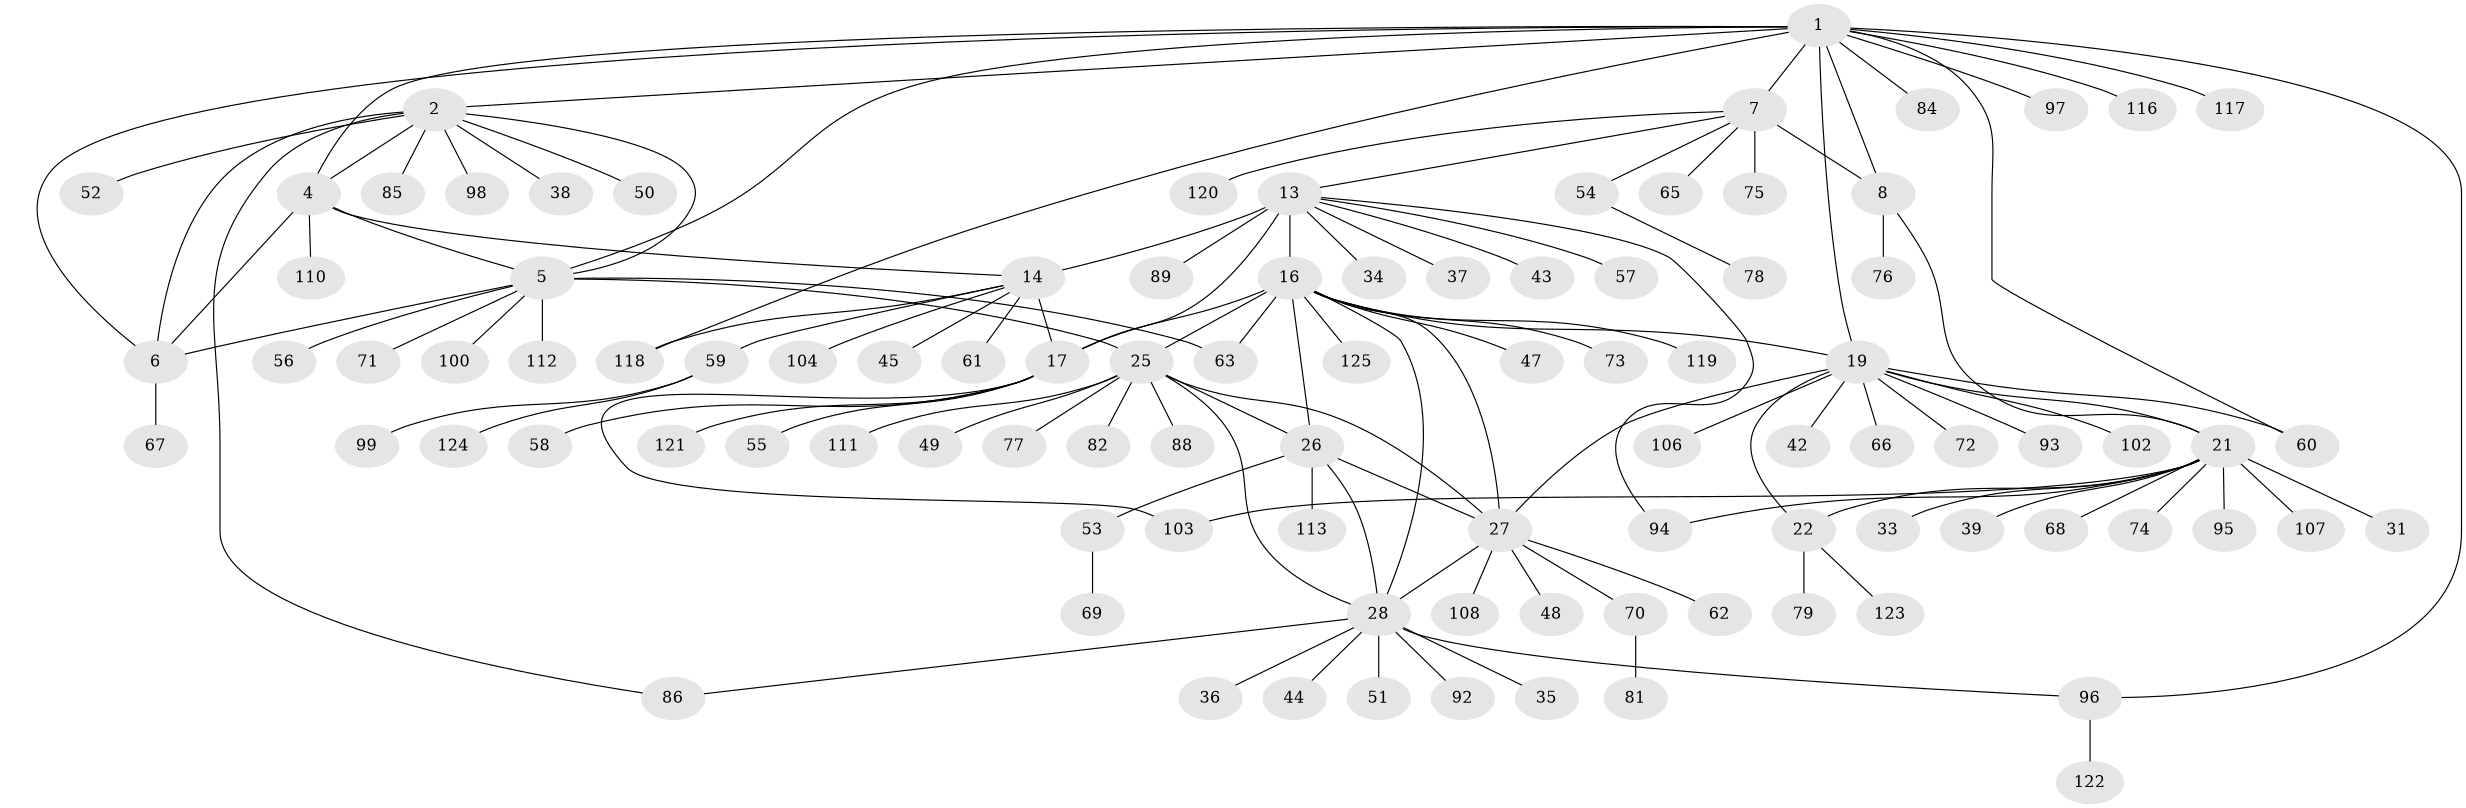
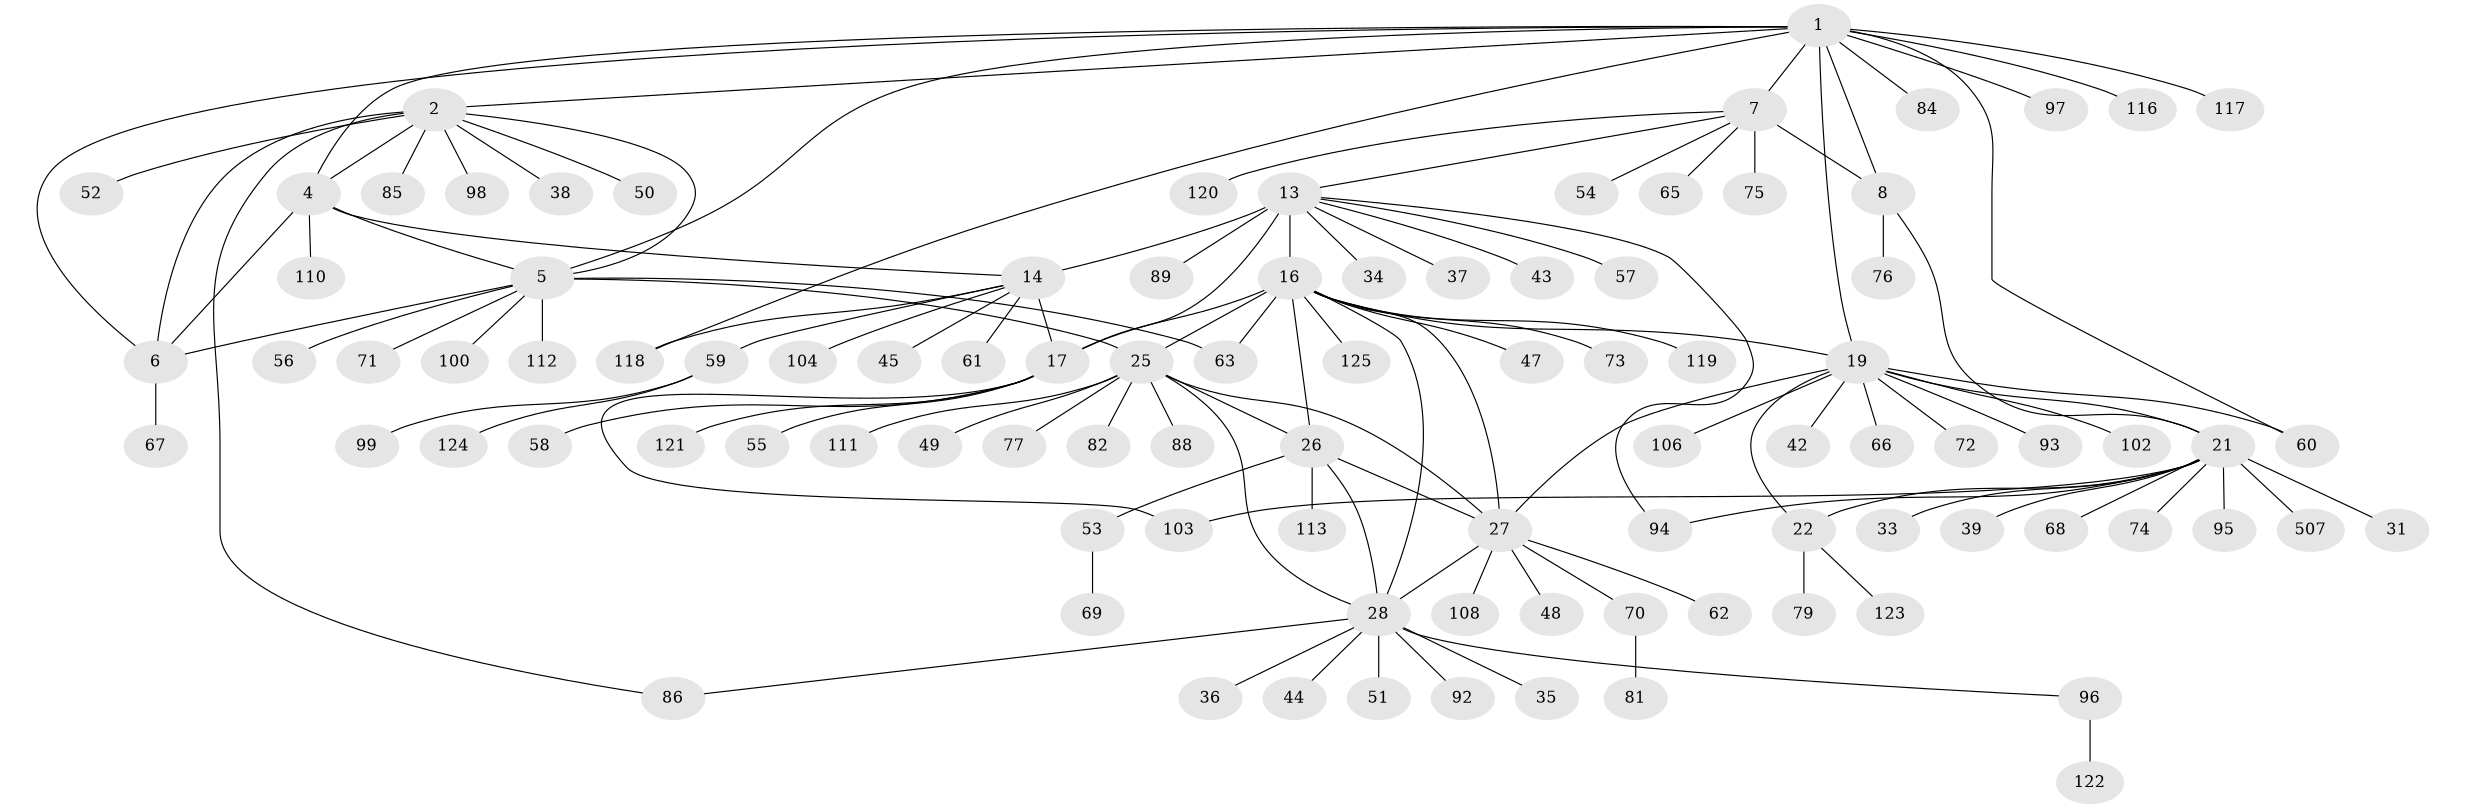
(2462, 240) -> none
(1755, 278) -> none
(2311, 530) -> (2311, 530)
